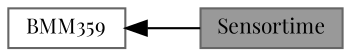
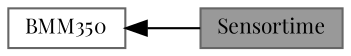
(67, 28) -> (67, 28)
